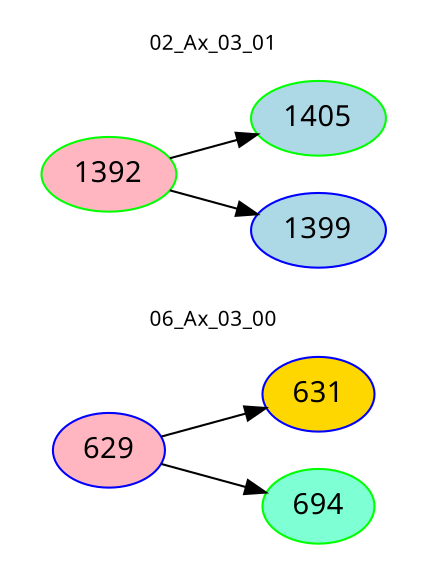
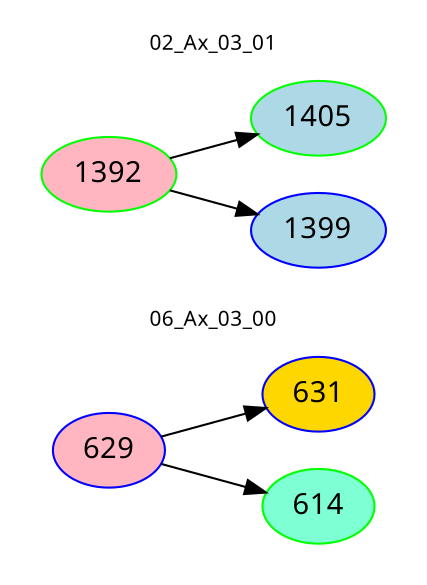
(318, 506) -> (318, 506)
